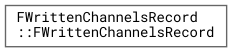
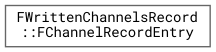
(116, 26) -> (108, 26)
